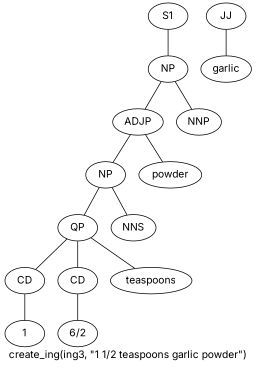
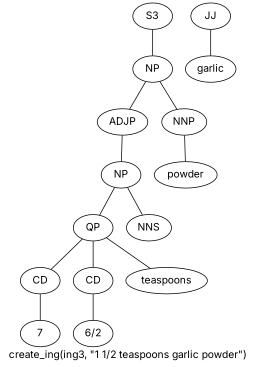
(168, 16) -> (153, 16)
(154, 148) -> (185, 148)
(25, 334) -> (40, 334)
